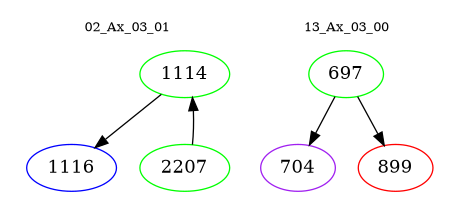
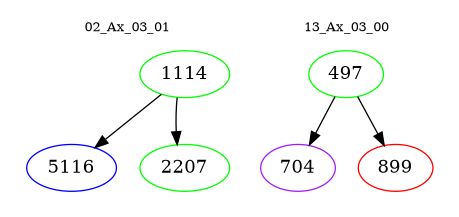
(346, 74) -> (346, 74)
(193, 128) -> (176, 114)
(72, 168) -> (72, 168)
